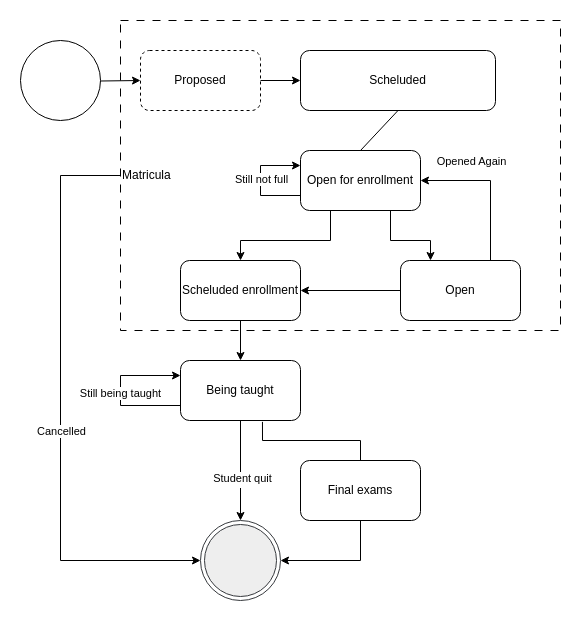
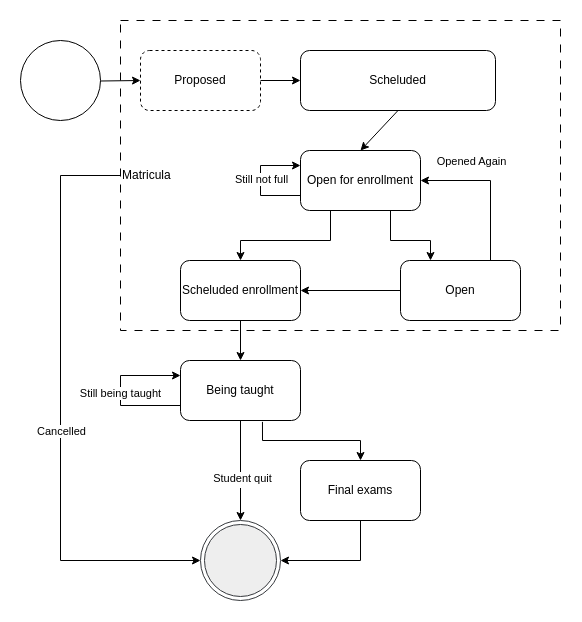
(364, 147) -> (366, 144)
(361, 455) -> (361, 452)
